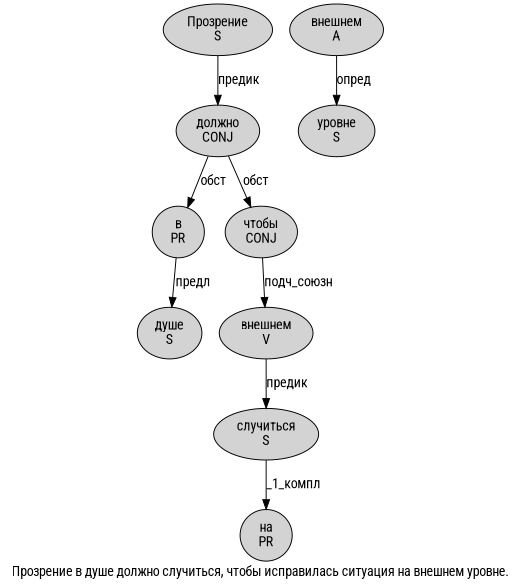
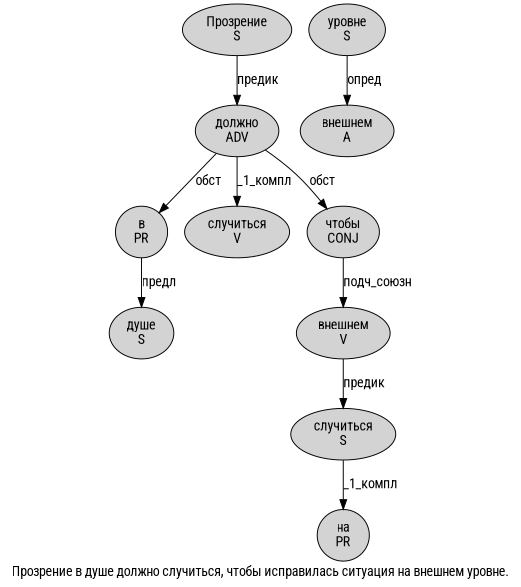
(337, 75) -> (347, 75)
(218, 131) -> (237, 131)
none -> (237, 232)
